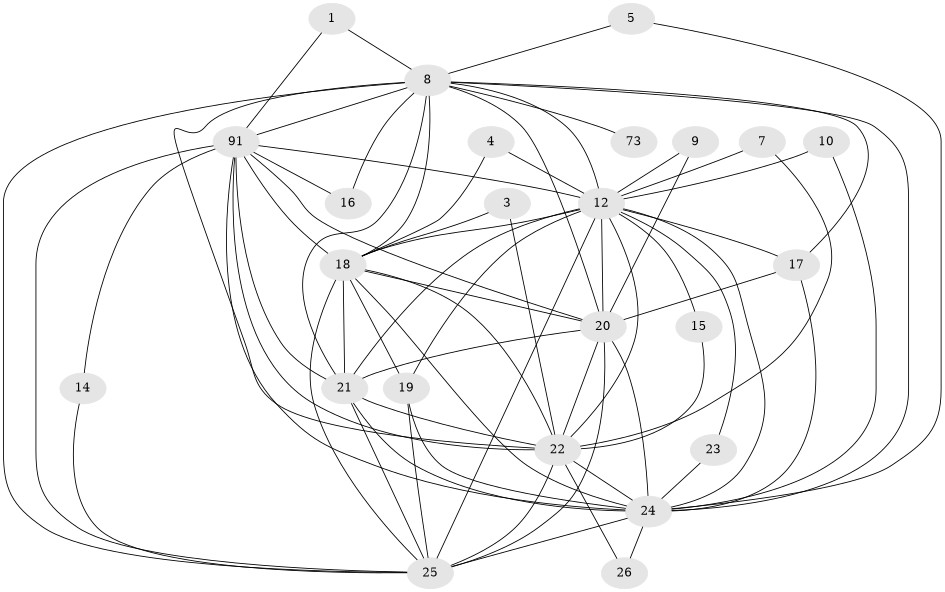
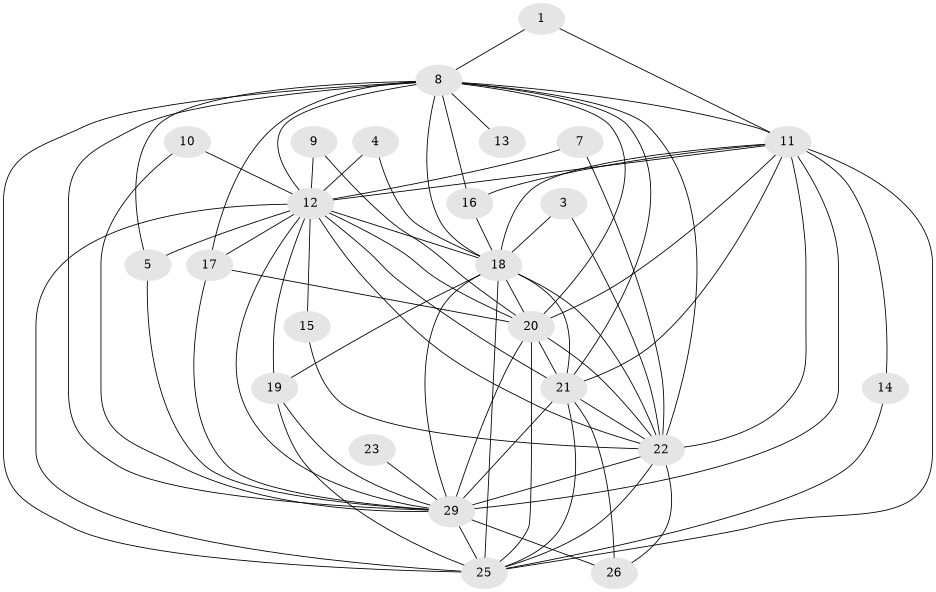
(236, 142) -> (788, 142)
(634, 142) -> (502, 142)
none -> (484, 234)
(725, 299) -> (227, 232)
none -> (605, 477)
(649, 512) -> (452, 512)
